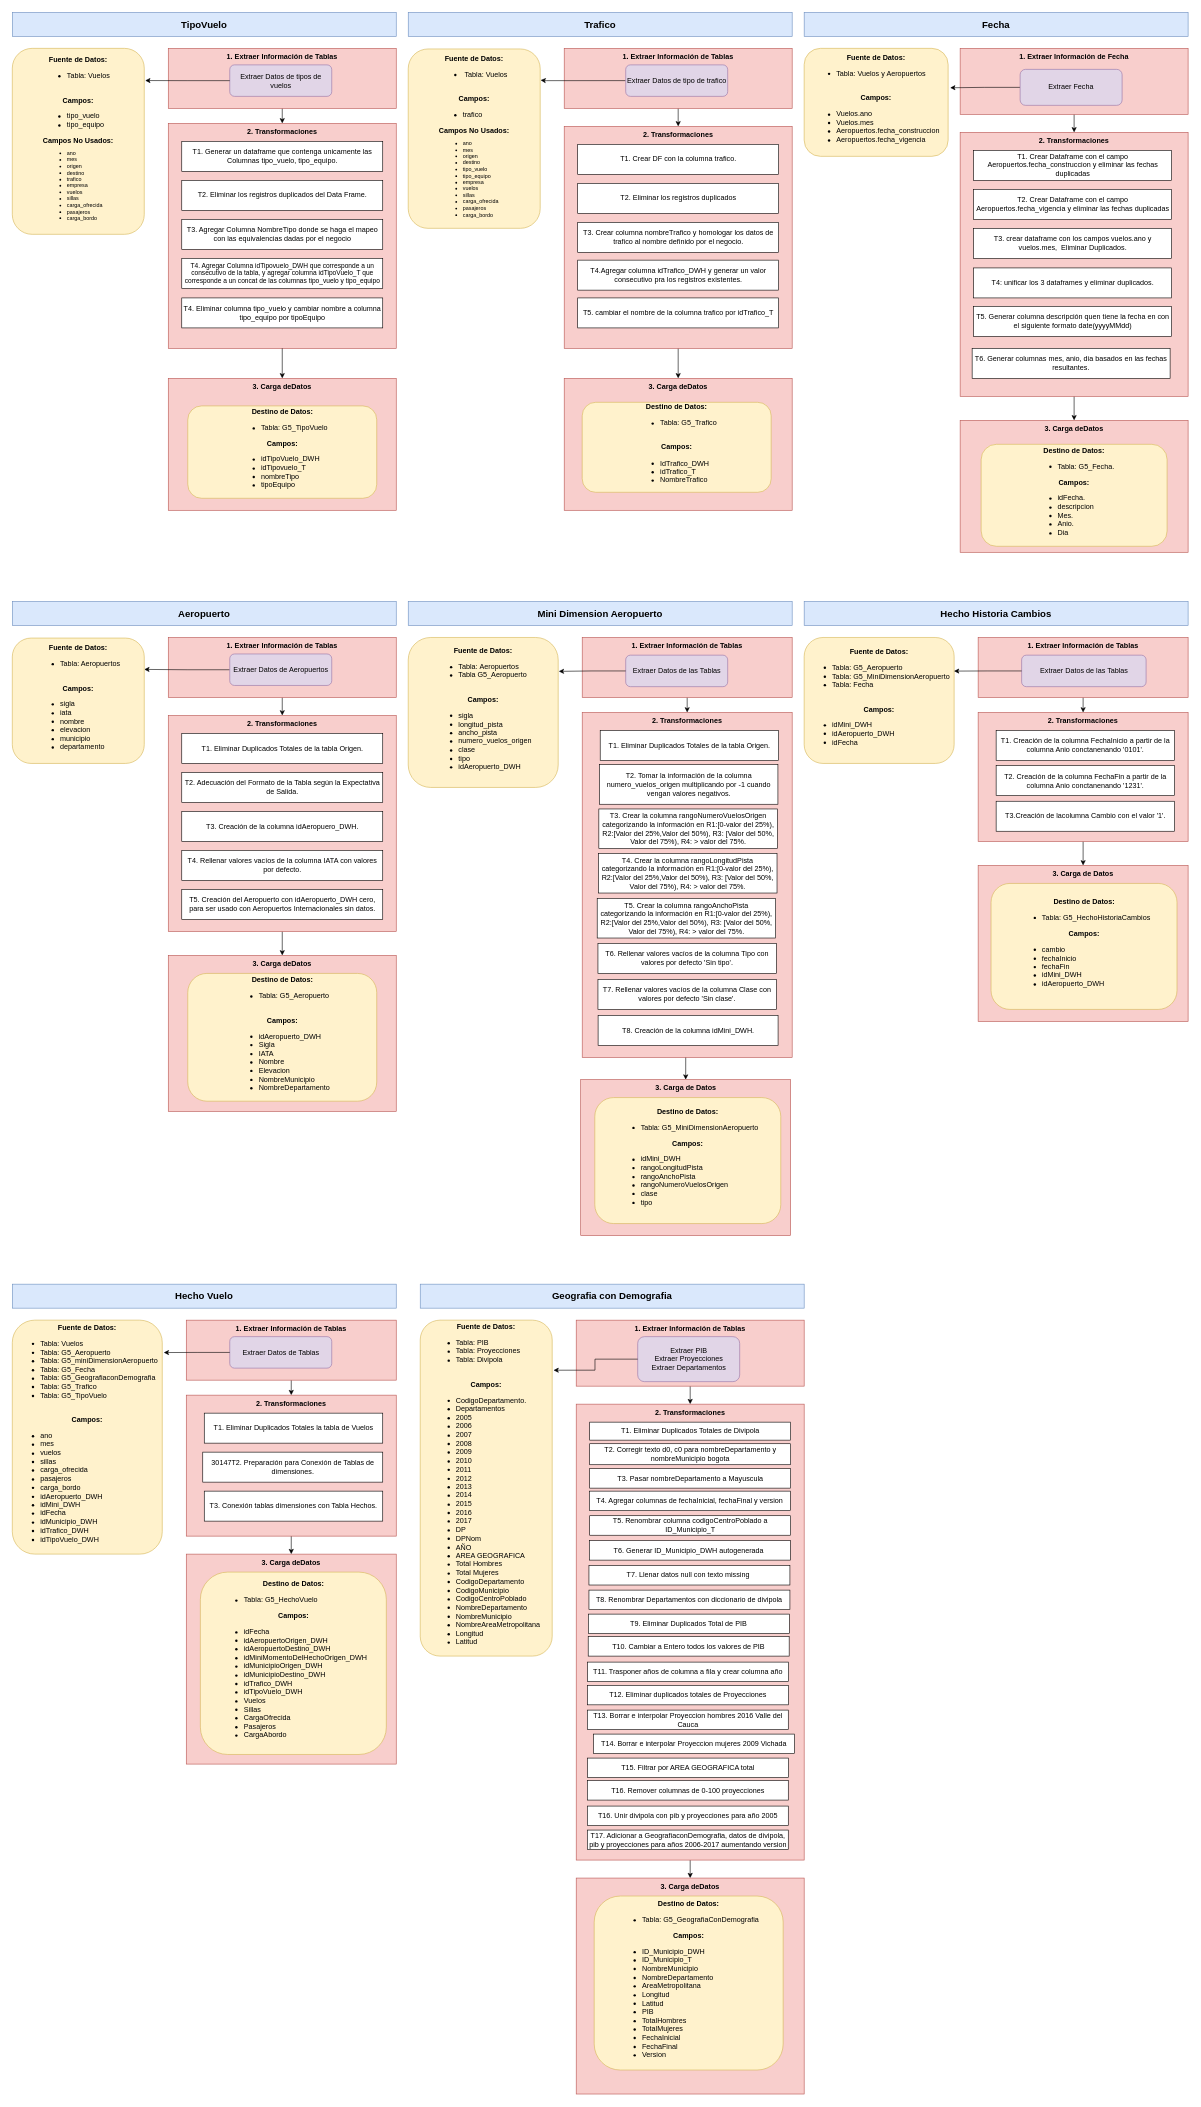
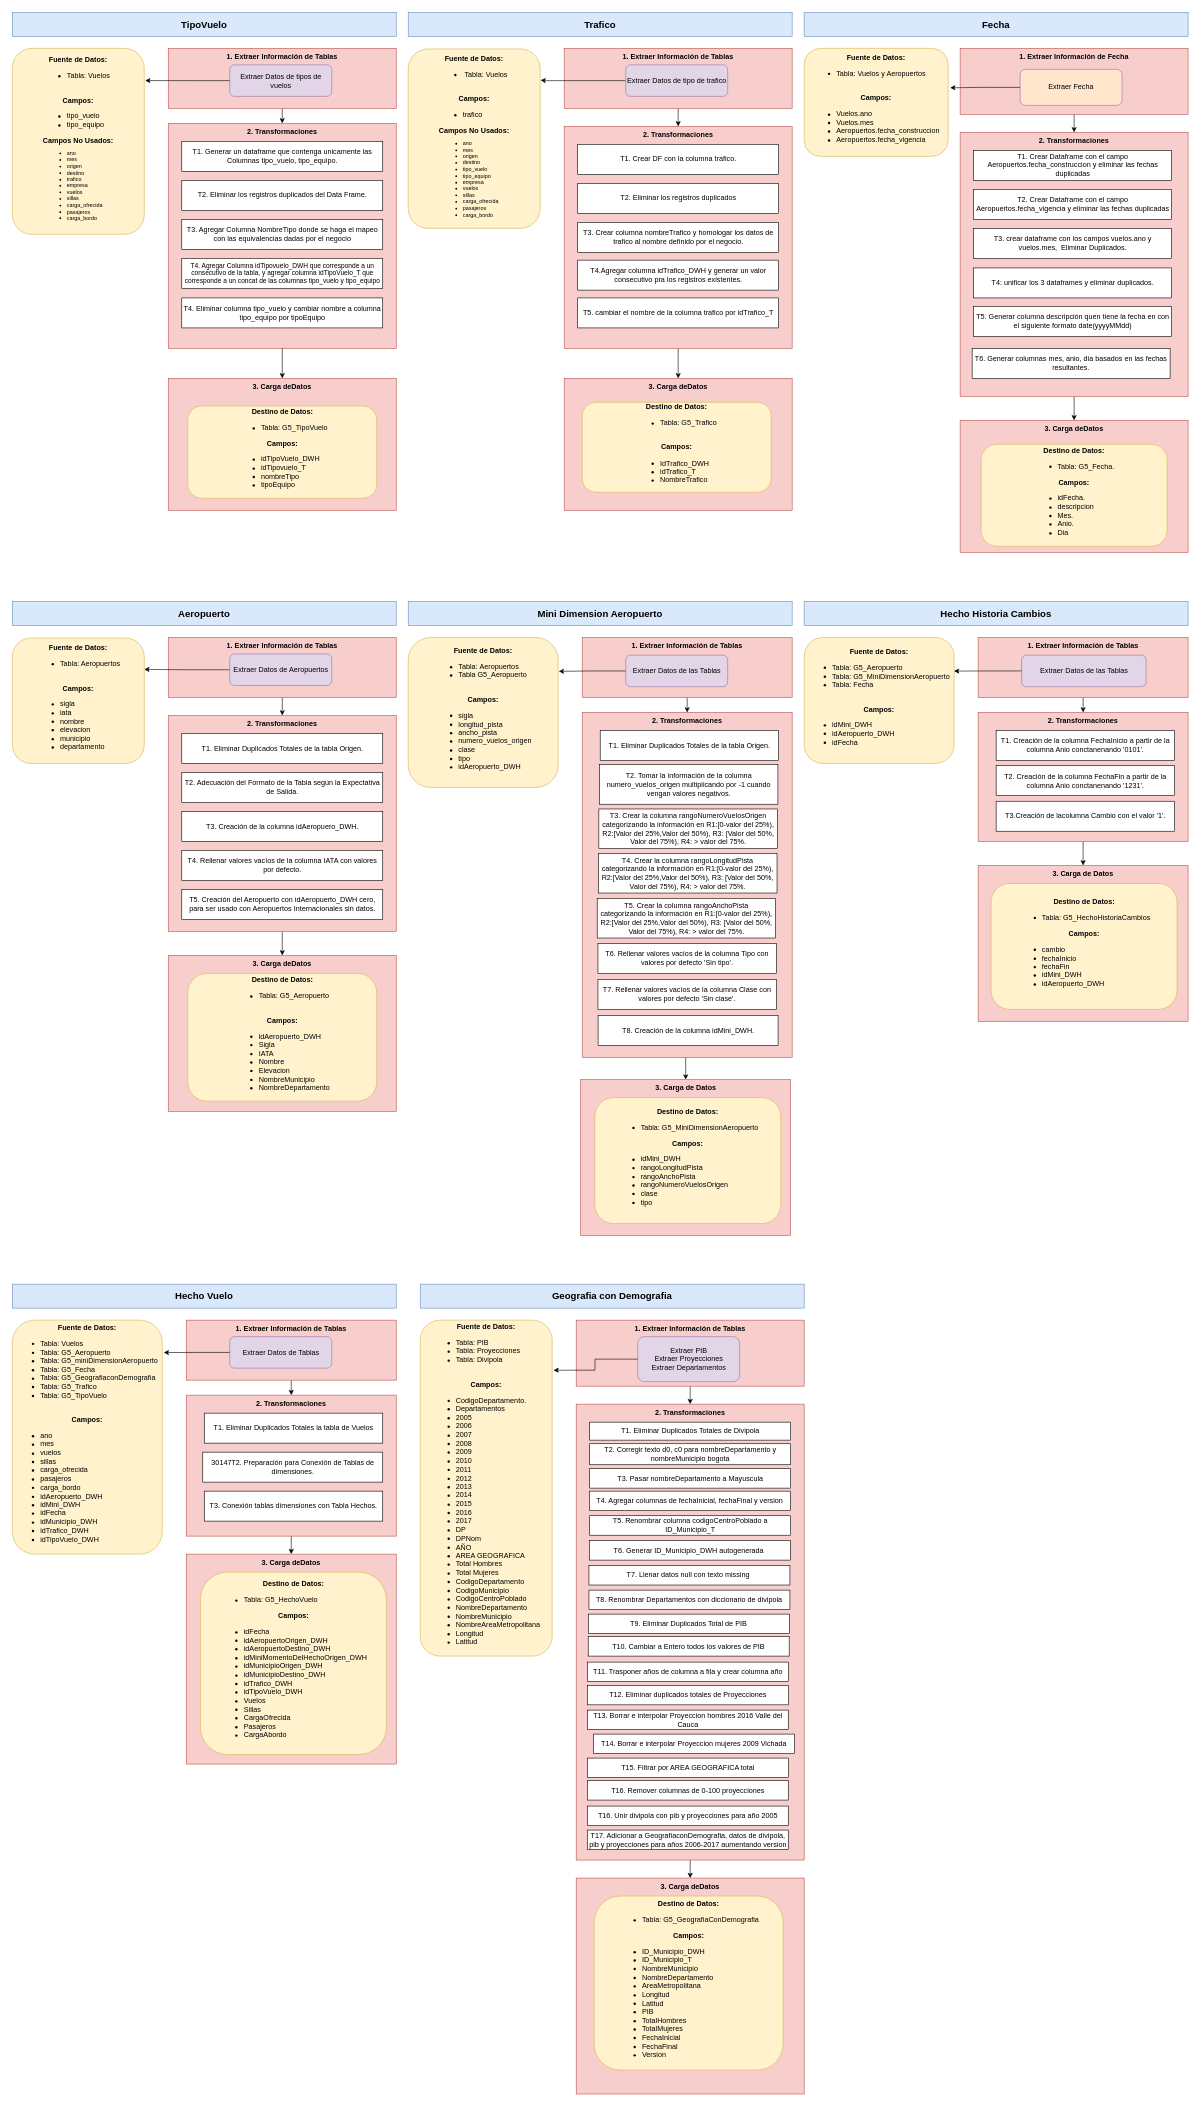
(1071, 87) -> (1071, 87)
